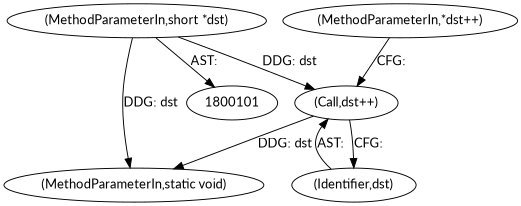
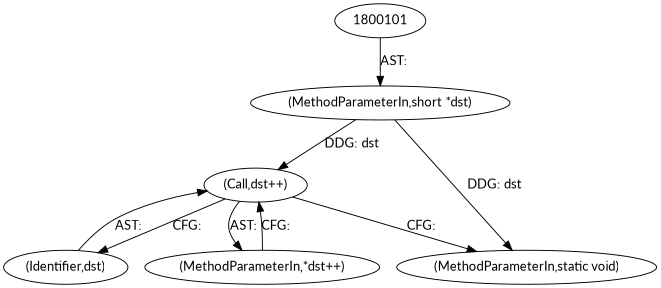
(182, 59) -> (380, 57)
(285, 144) -> (423, 226)
none -> (229, 222)
